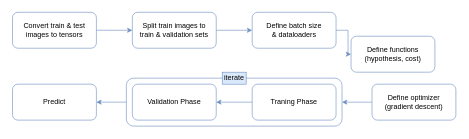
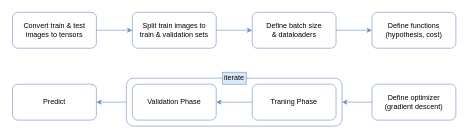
(393, 54) -> (414, 30)
